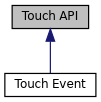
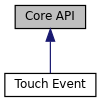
(50, 17) -> (50, 17)
